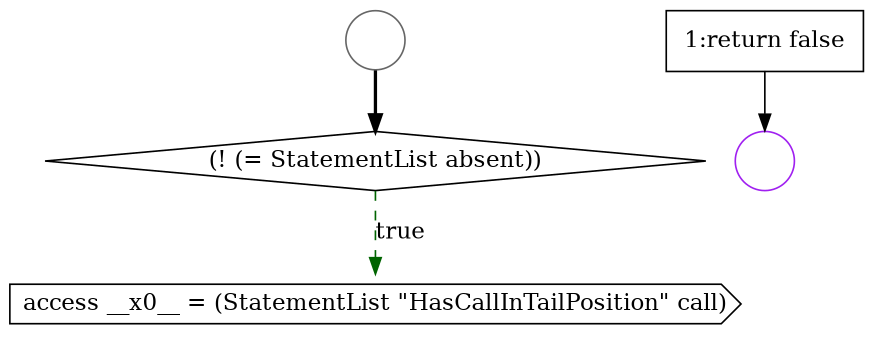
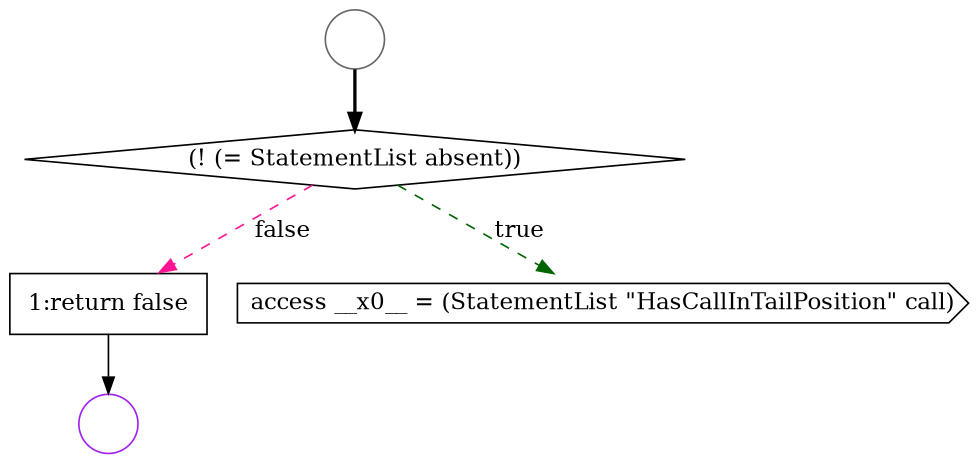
none -> (243, 225)
